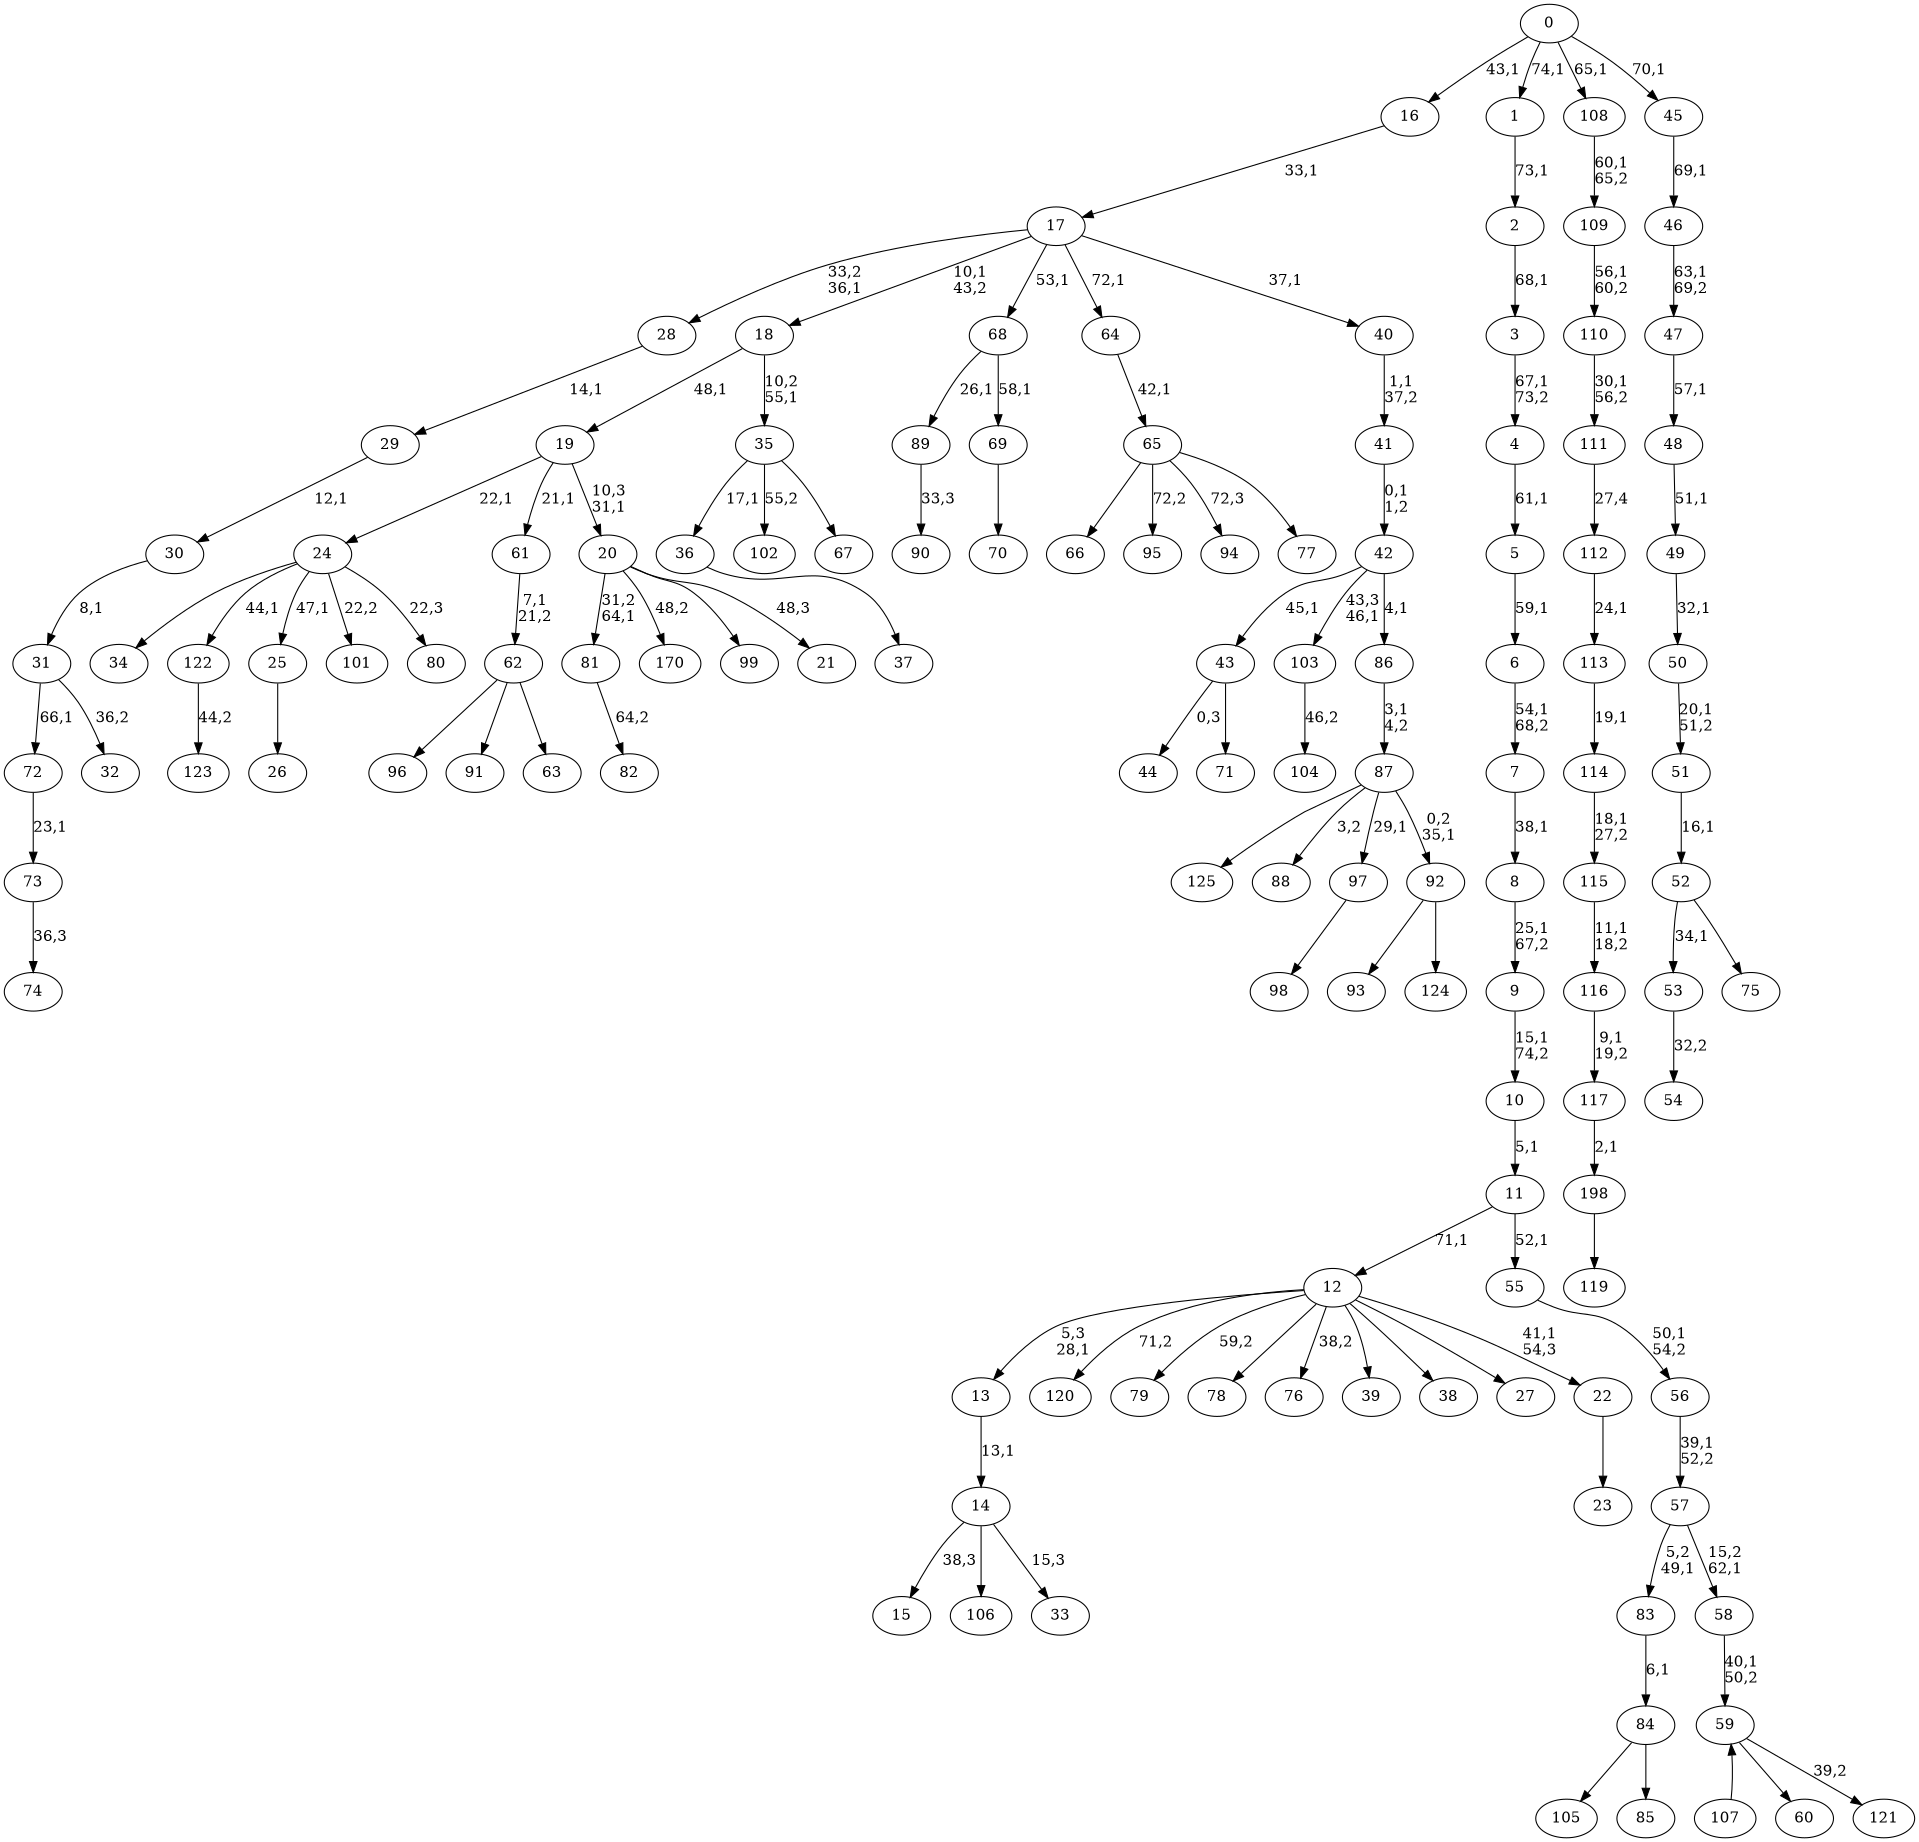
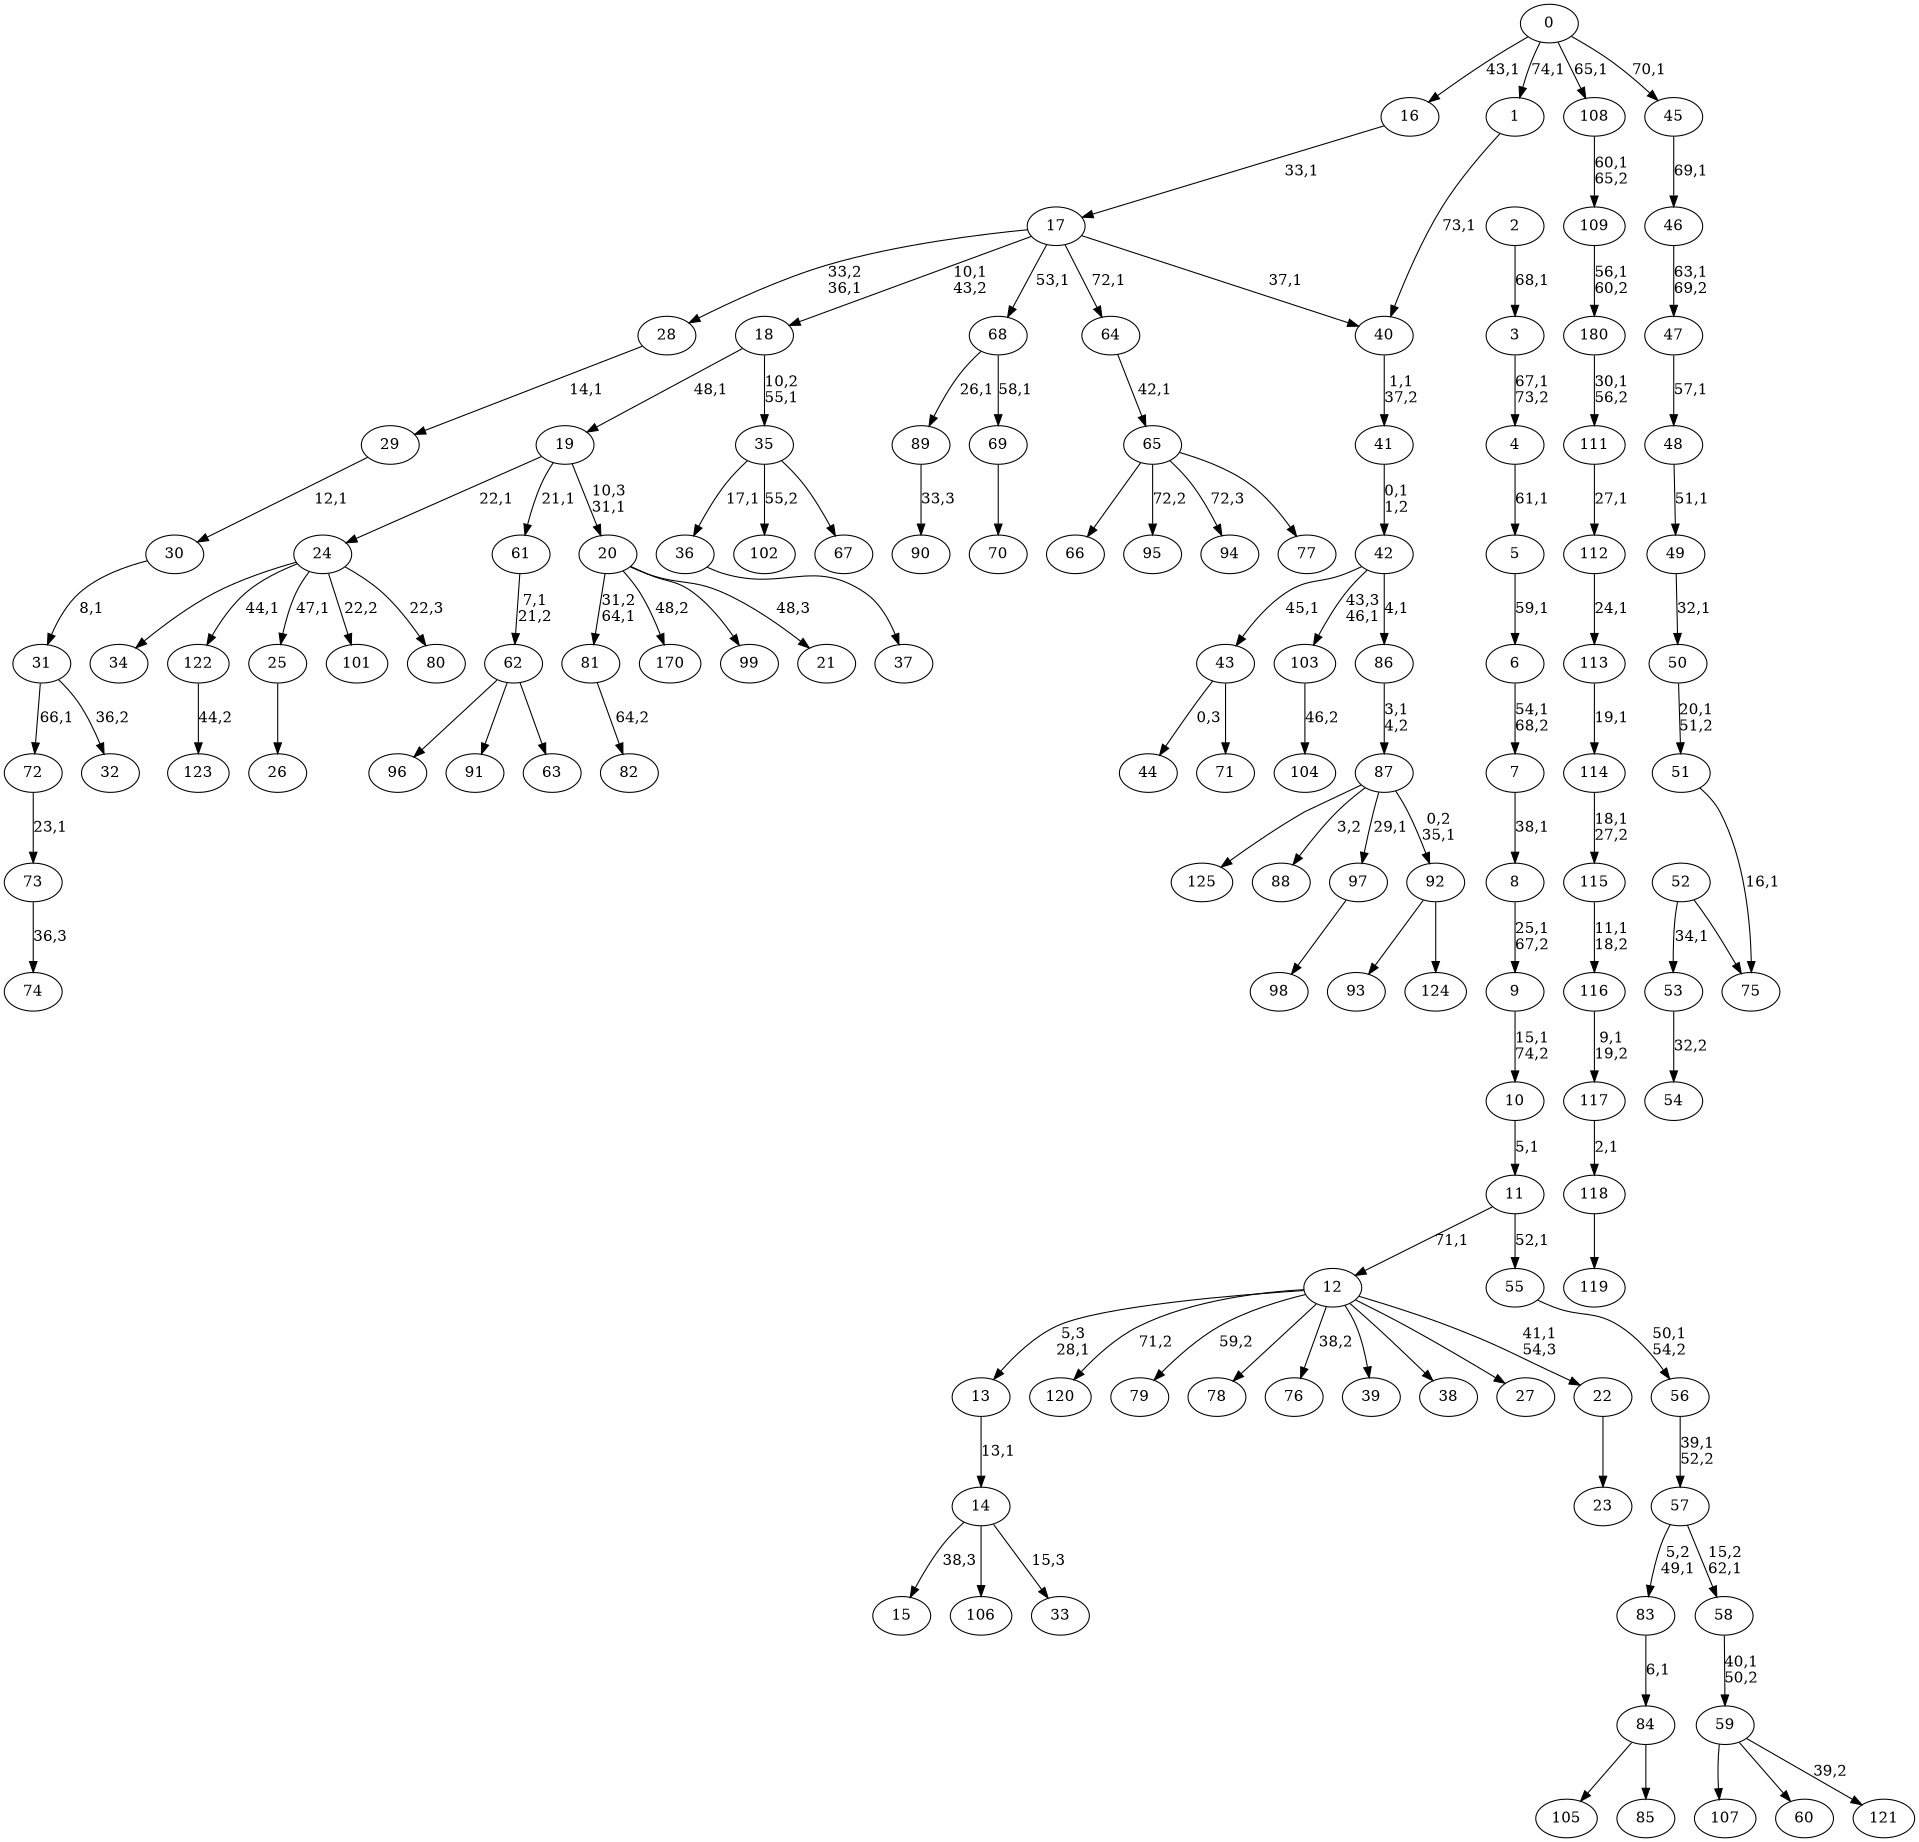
(1515, 166) -> (1438, 214)
(1594, 336) -> (1594, 336)
(1612, 500) -> (1612, 500)
(1681, 822) -> (1741, 869)
(1594, 1194) -> (1594, 1194)
(1732, 1777) -> (1718, 1766)
